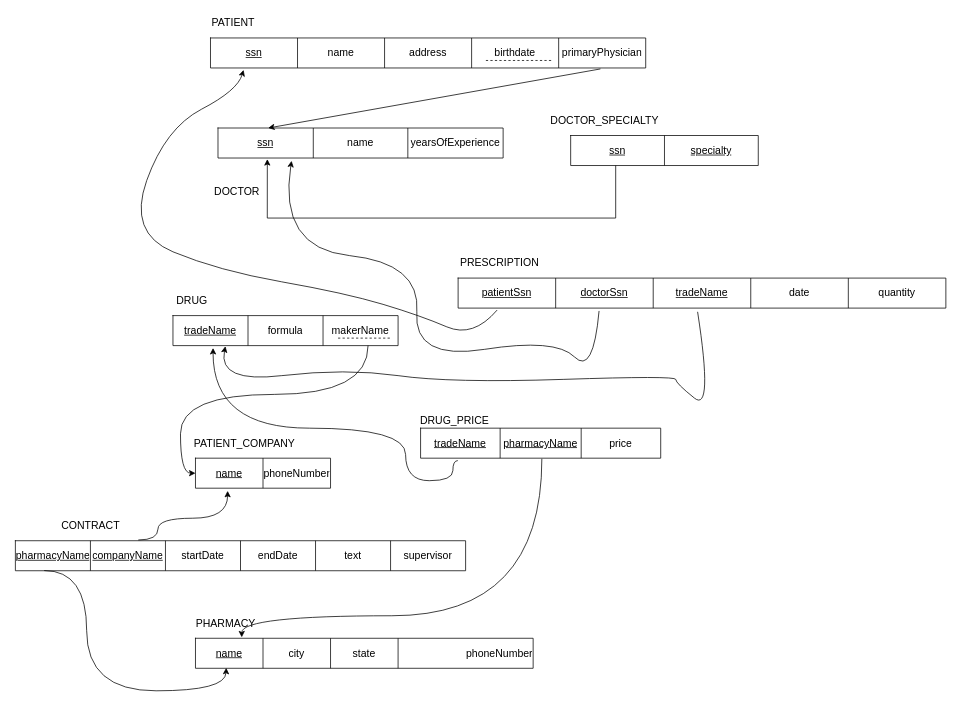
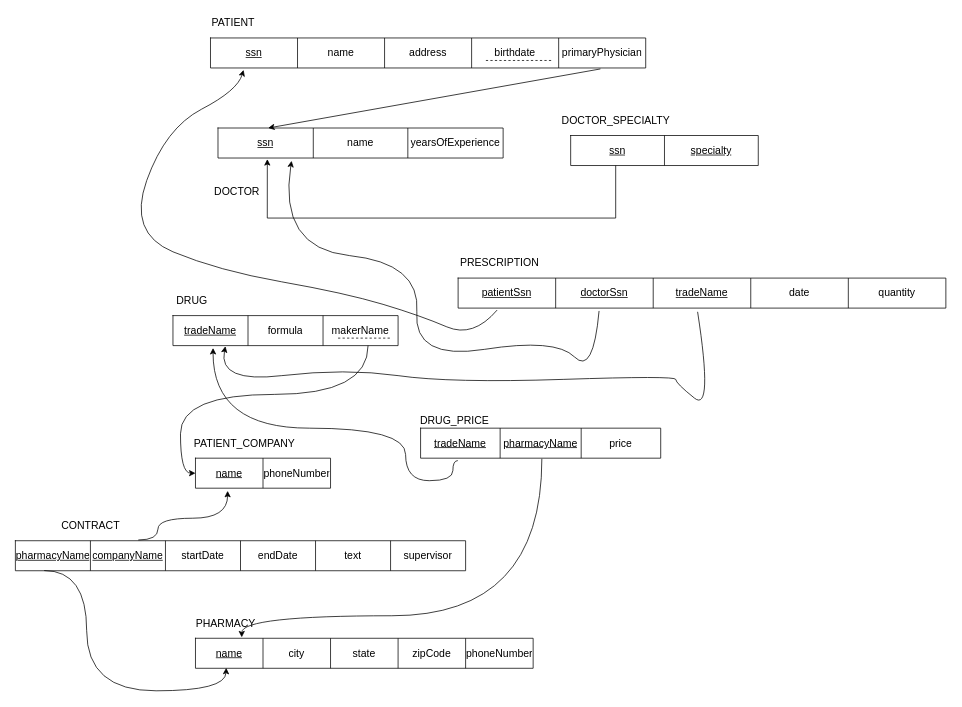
(604, 120) -> (615, 120)
none -> (432, 653)
